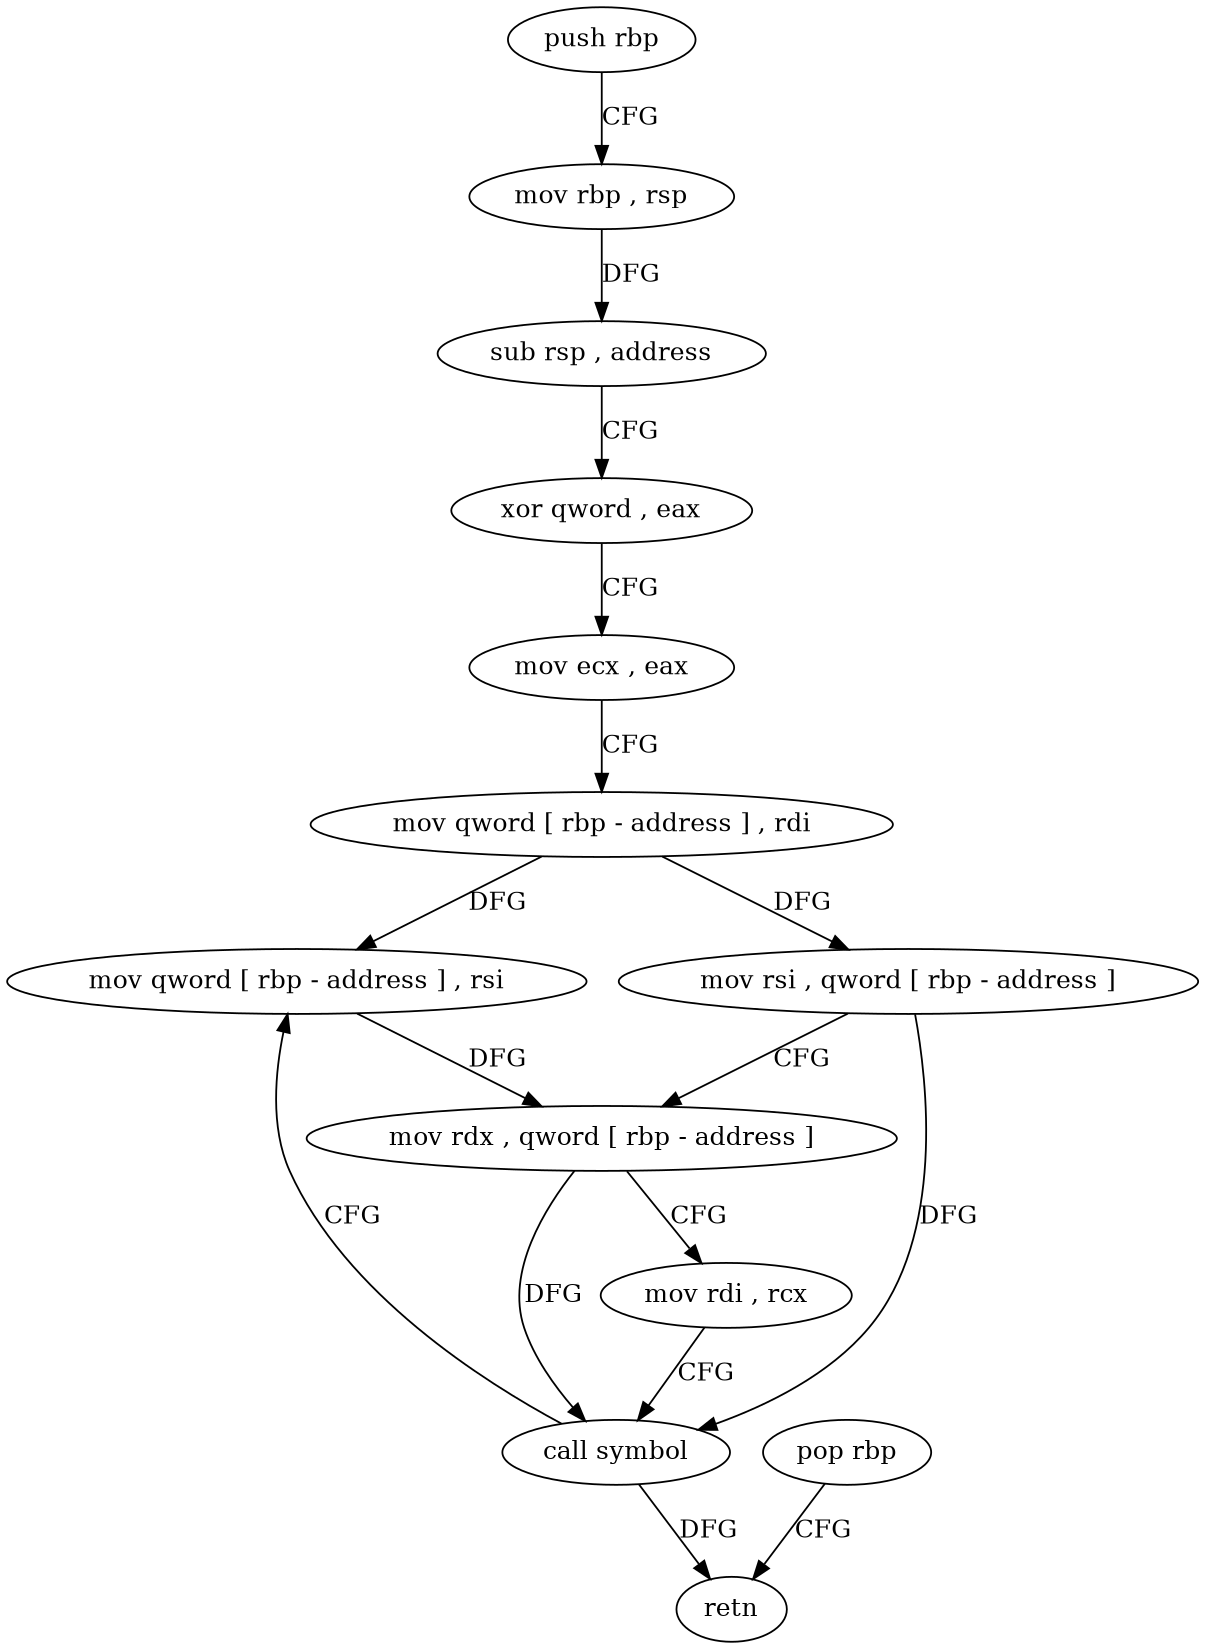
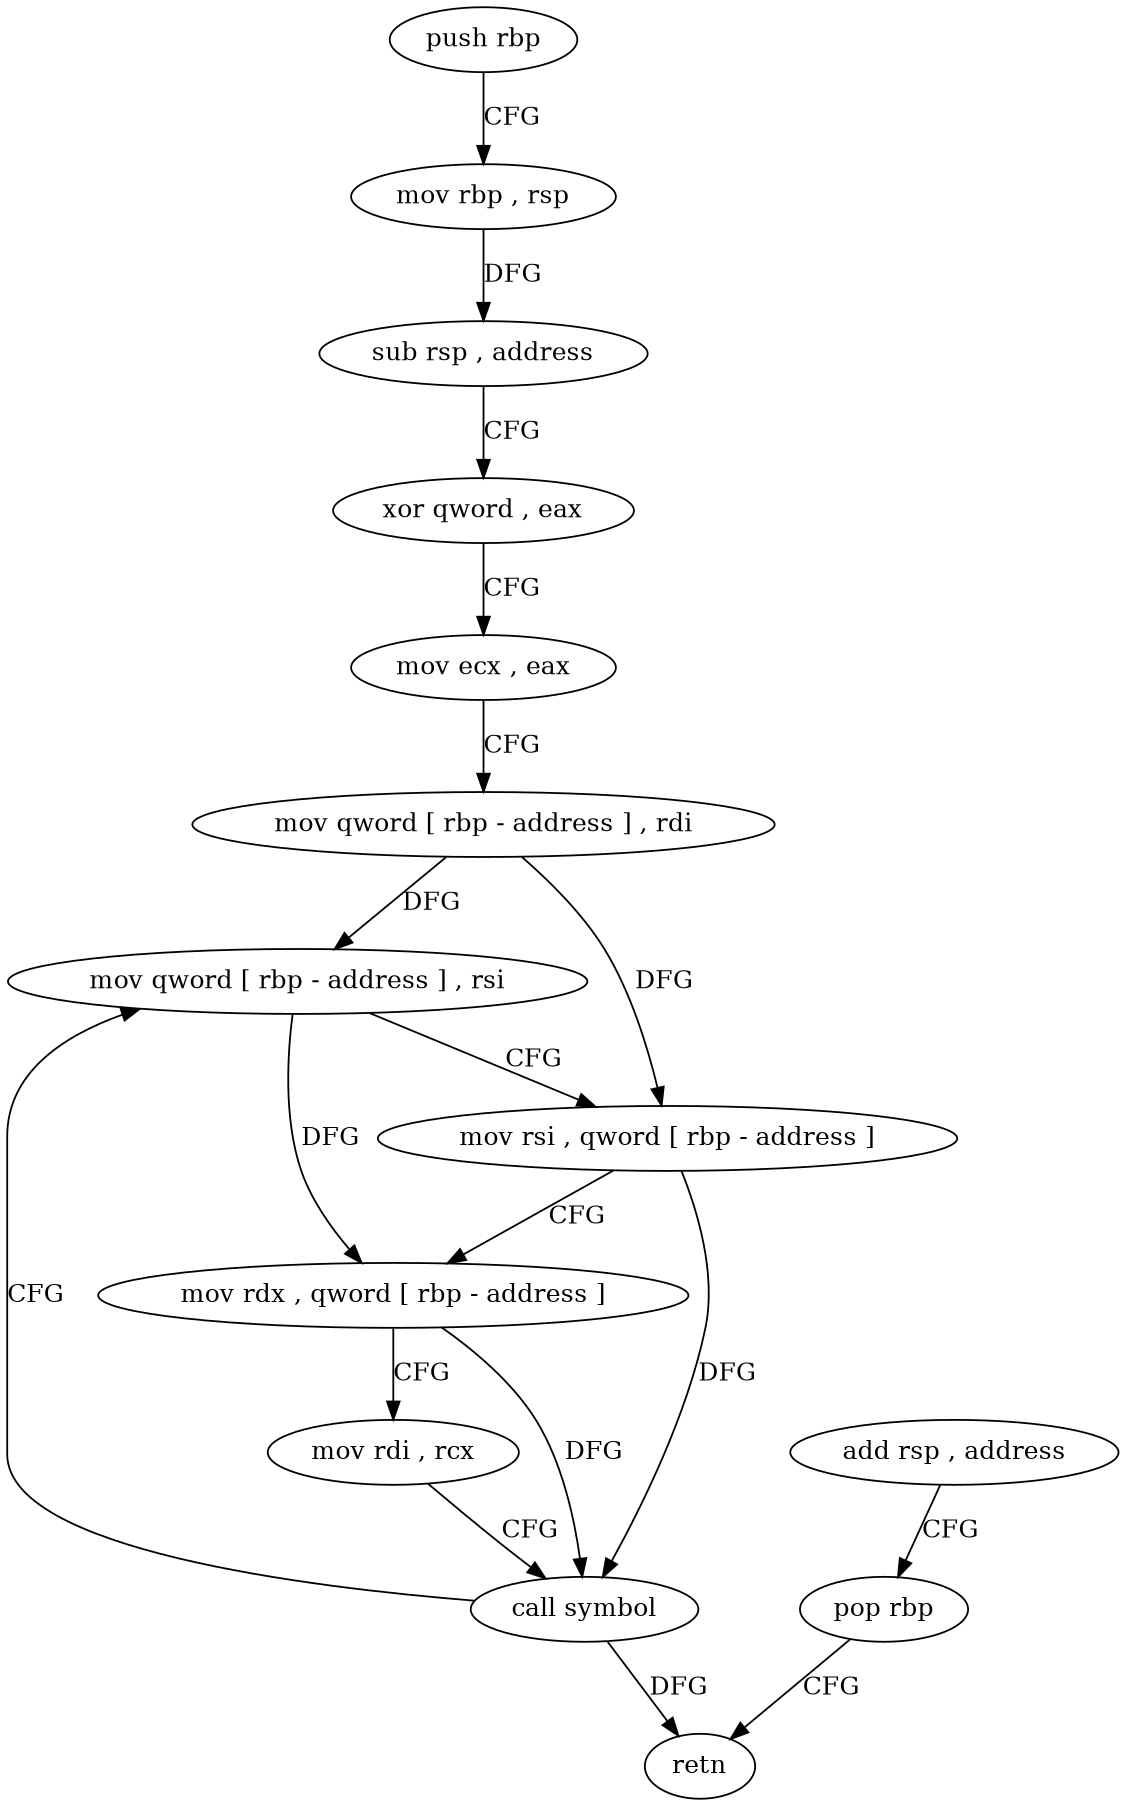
none -> (474, 1056)
none -> (954, 1452)
